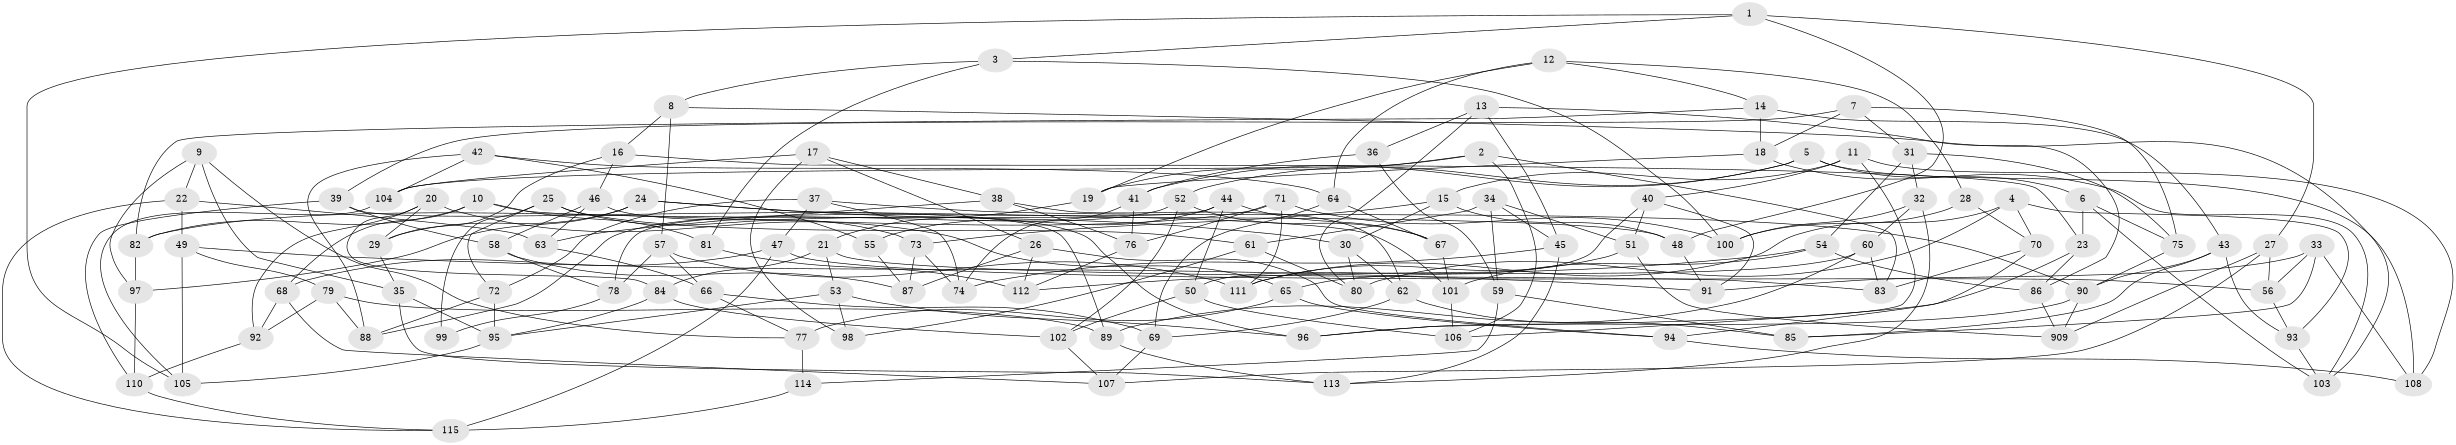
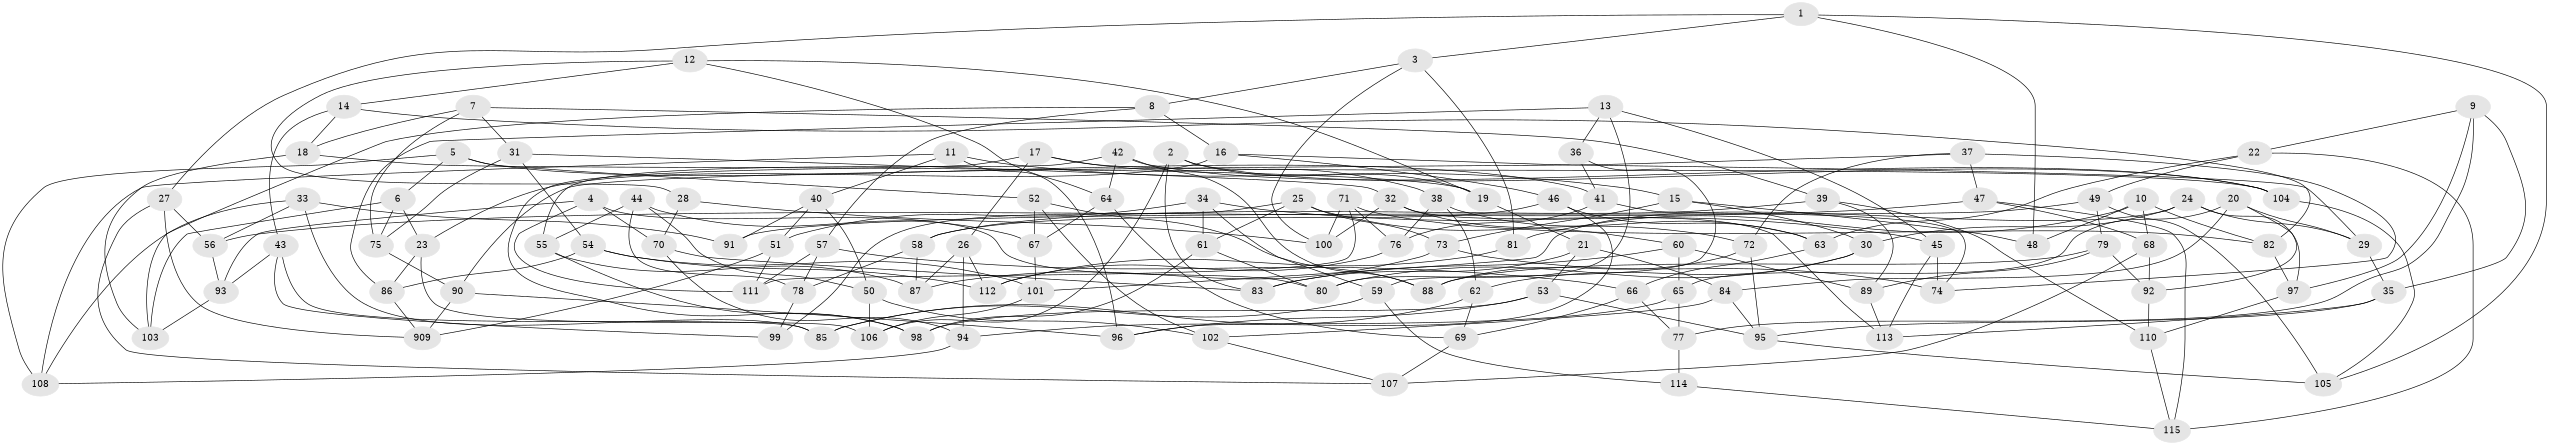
(1693, 269) -> none
(2154, 269) -> (548, 328)
none -> (682, 301)
